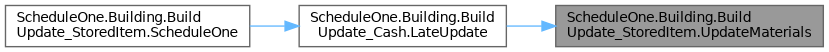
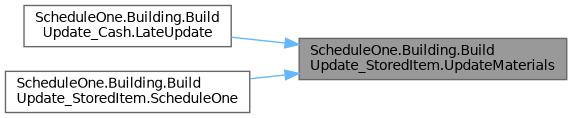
(267, 26) -> (268, 77)
